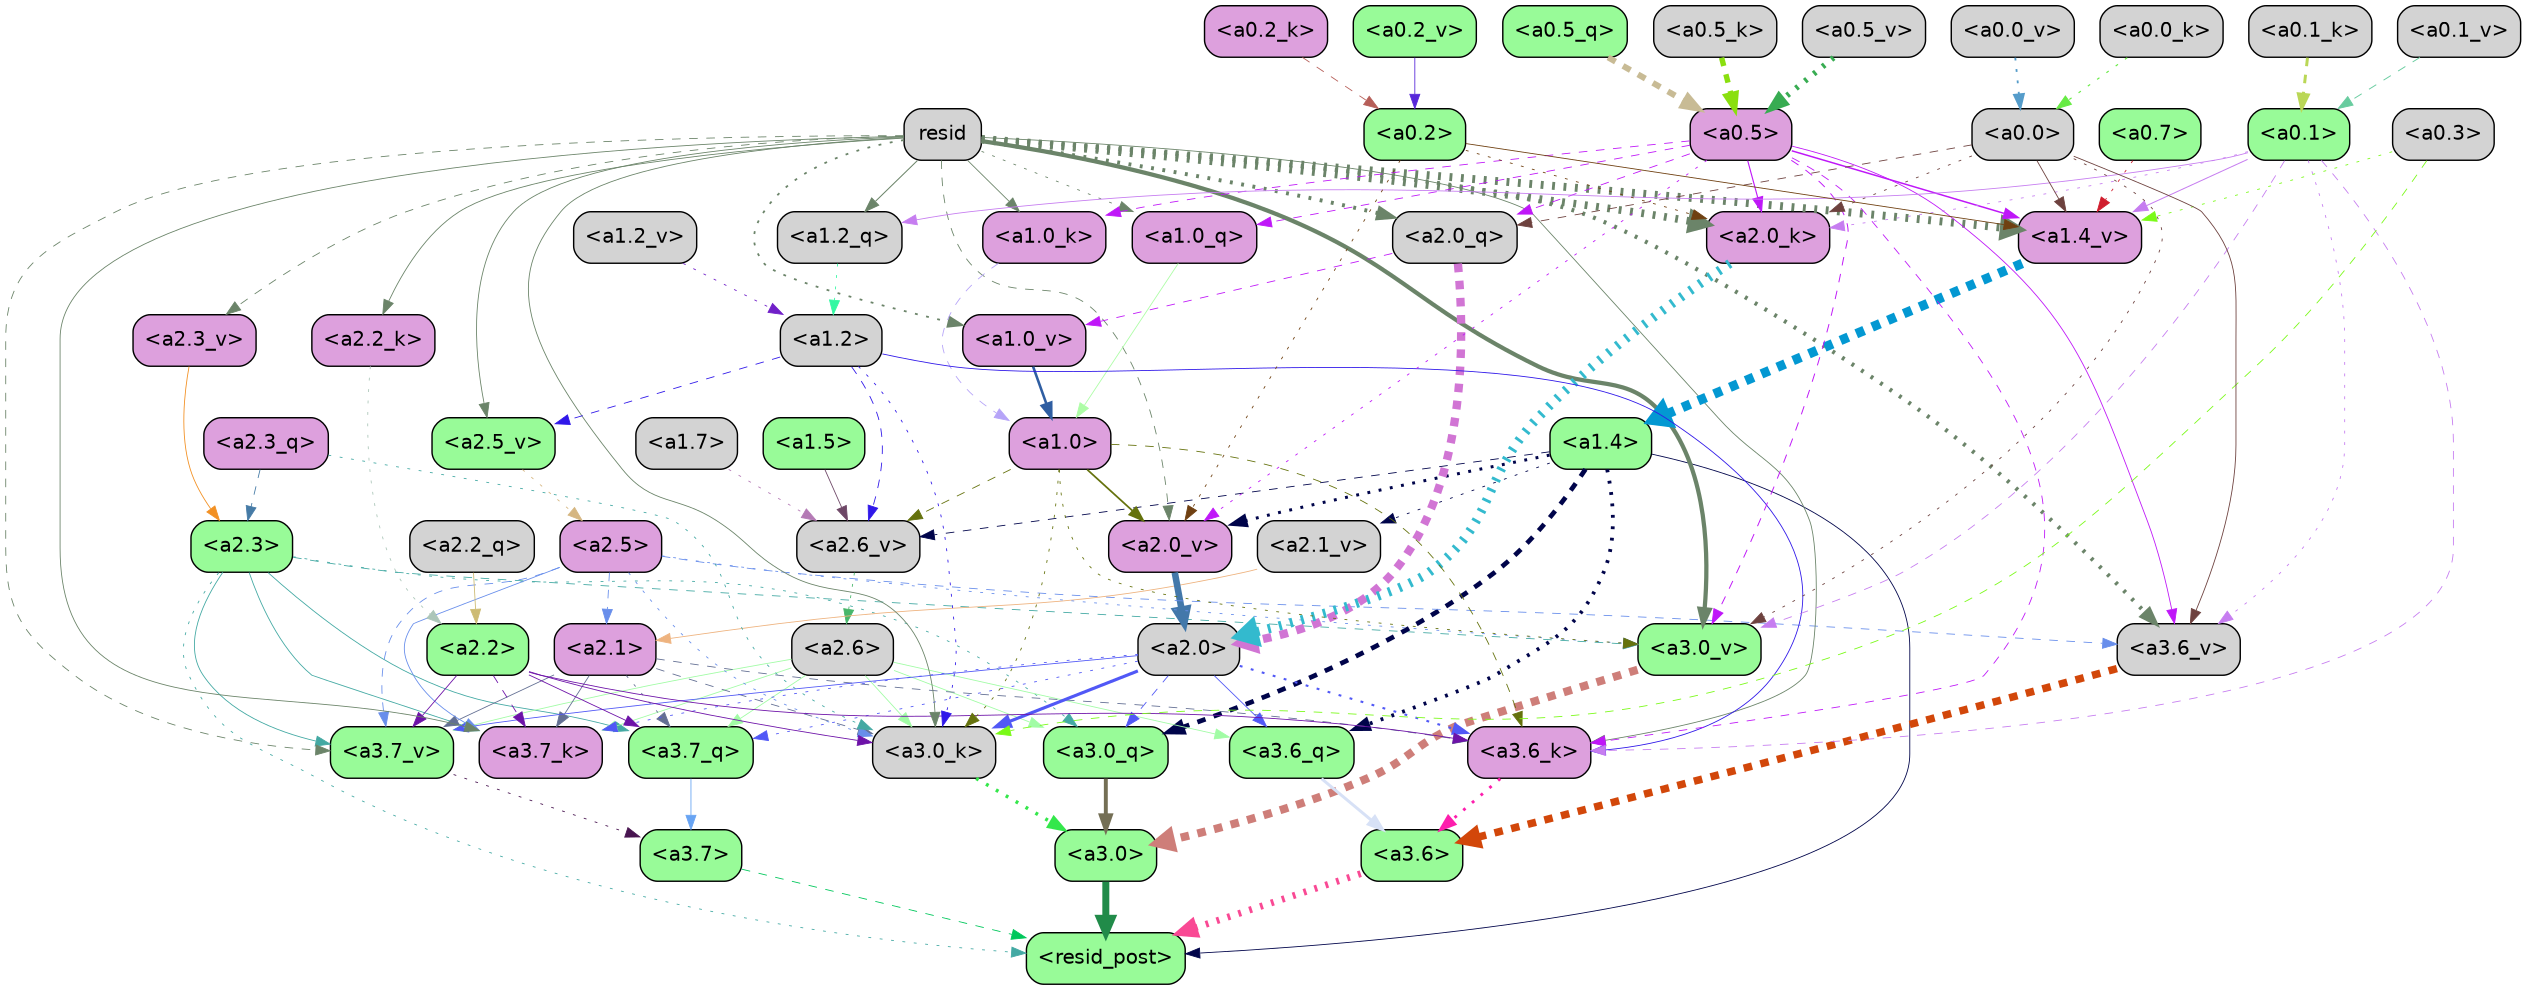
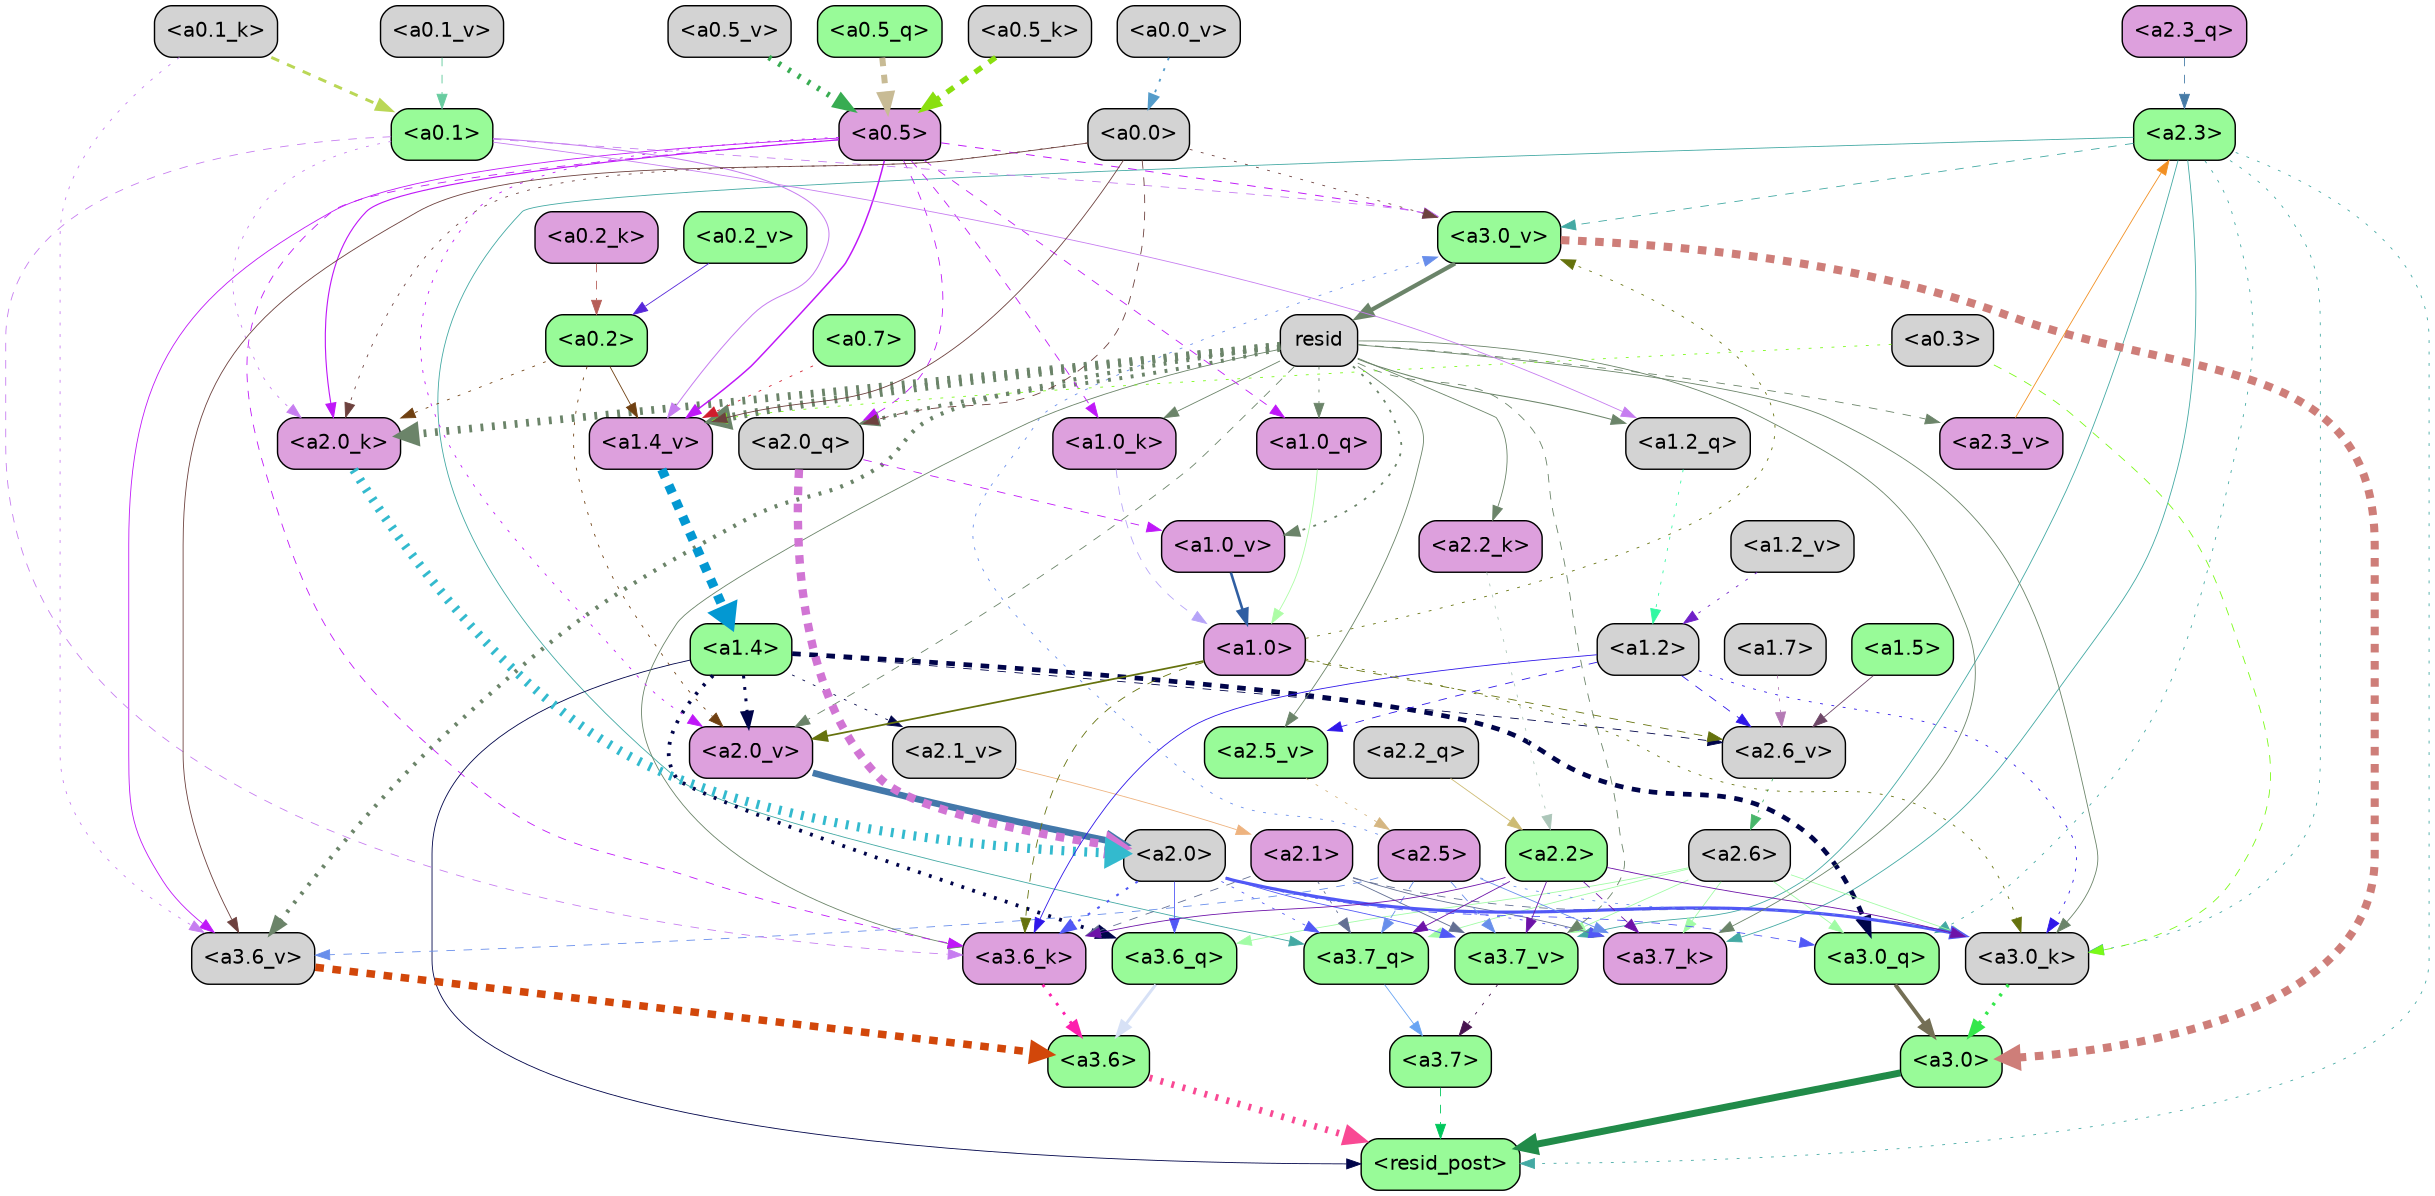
(2162, 31) -> none
(1423, 298) -> (1413, 287)
(2345, 407) -> (60, 496)
(641, 512) -> (2320, 602)
(608, 595) -> (1401, 901)
